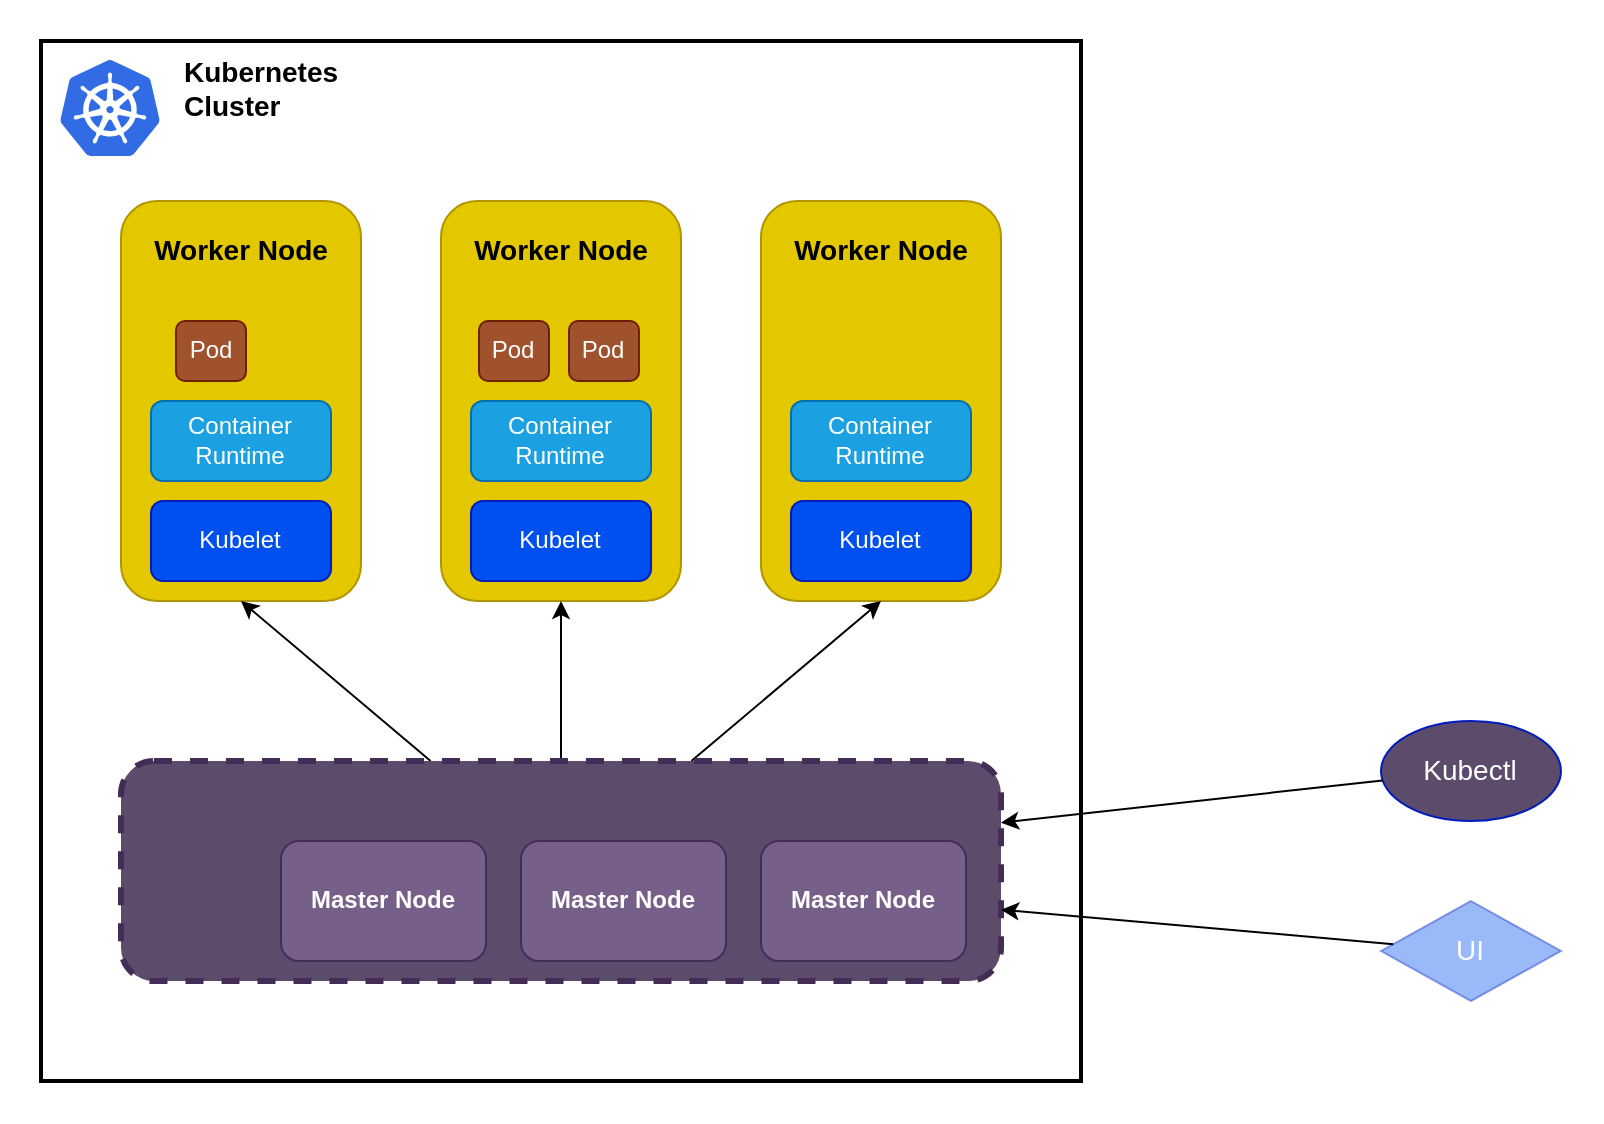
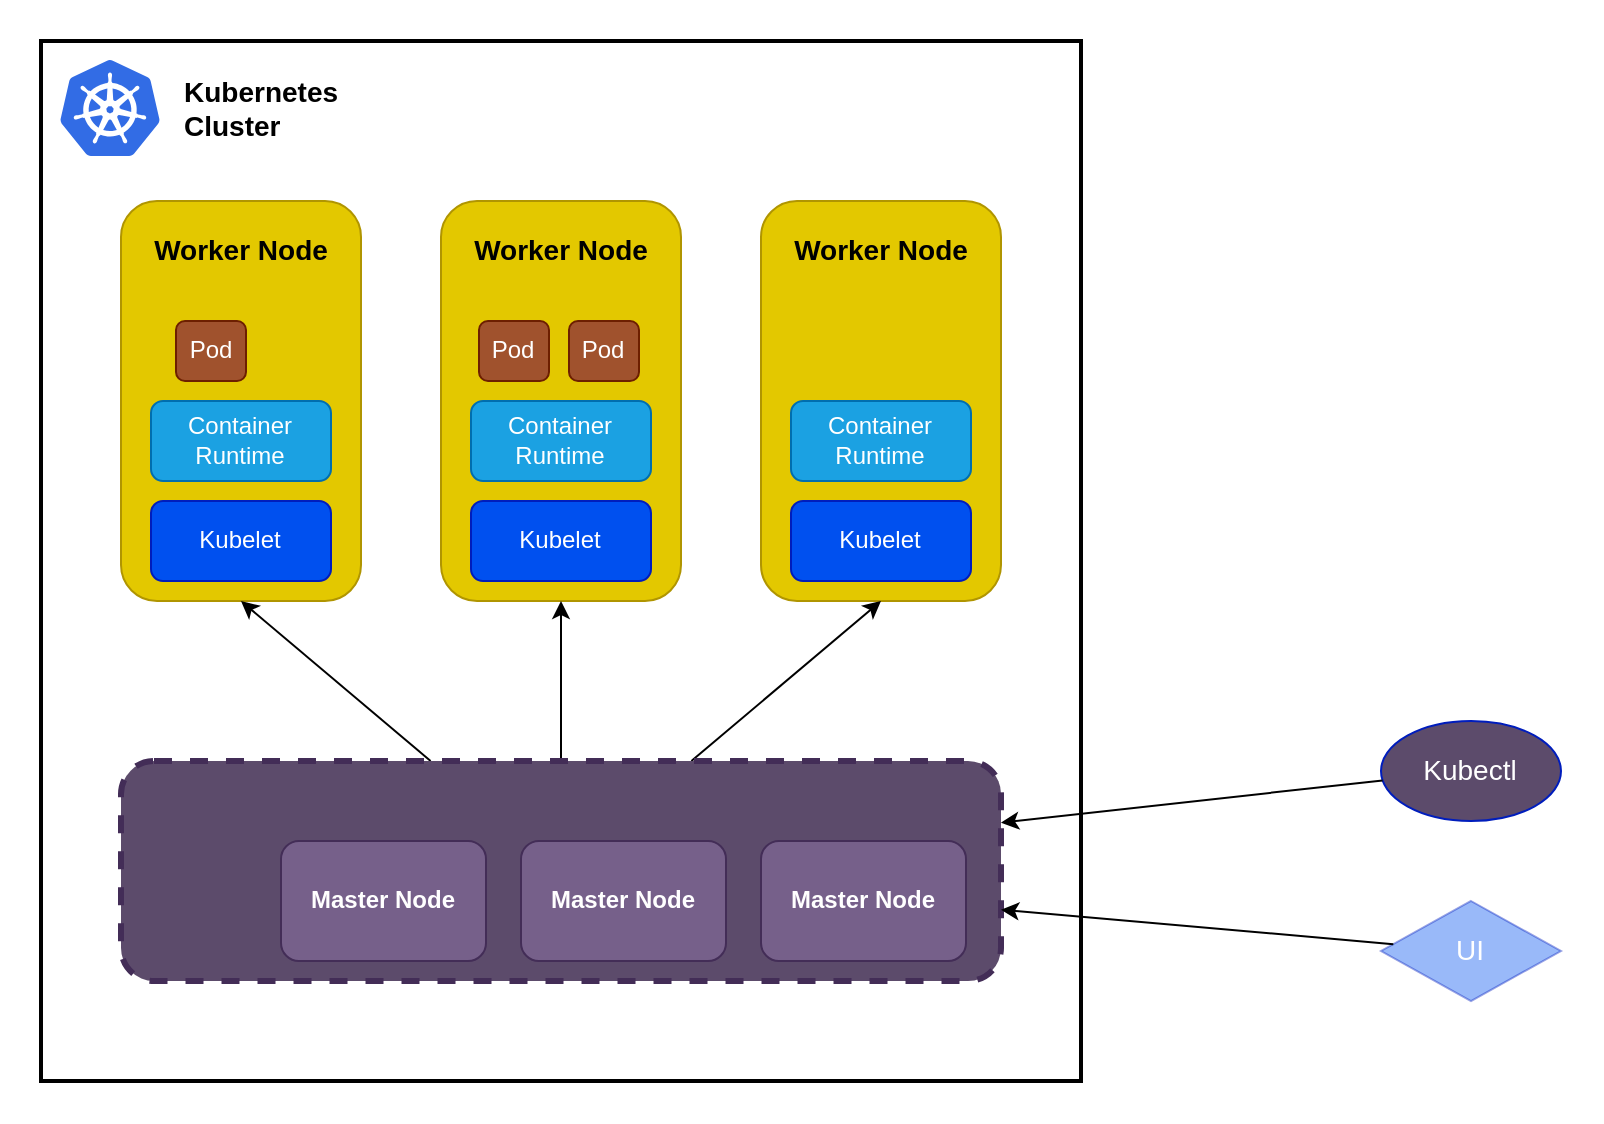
(271, 89) -> (271, 109)
